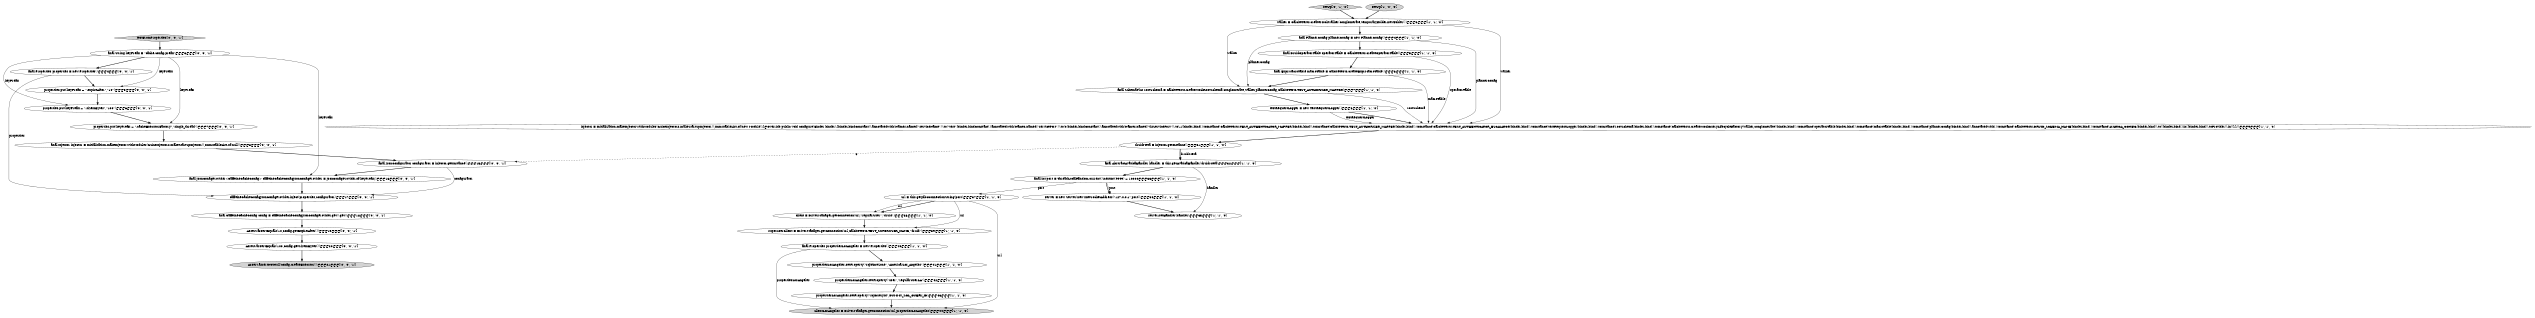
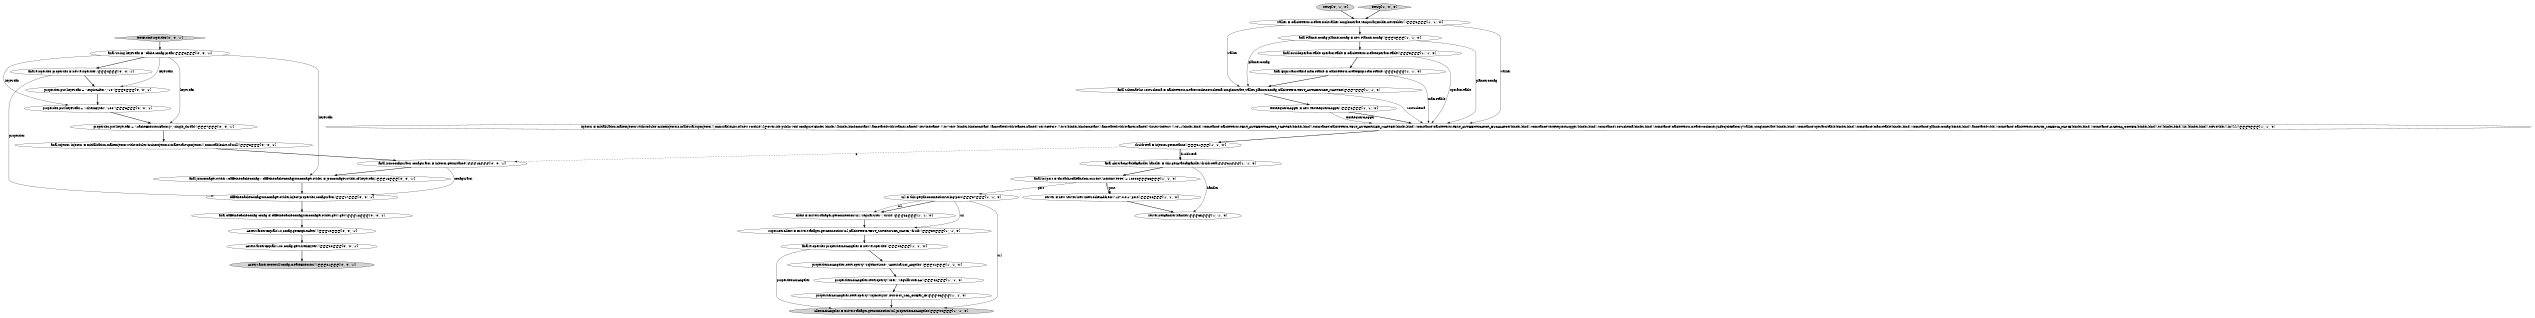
(1335, 7) -> (1335, 7)
(1385, 7) -> (1385, 7)
